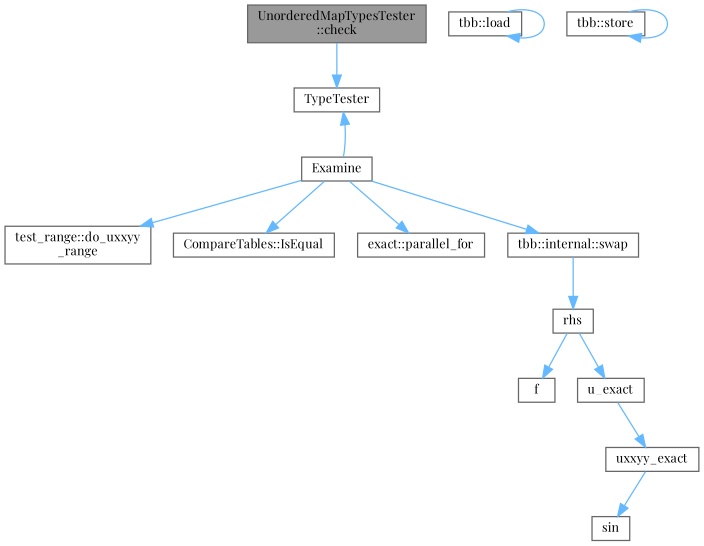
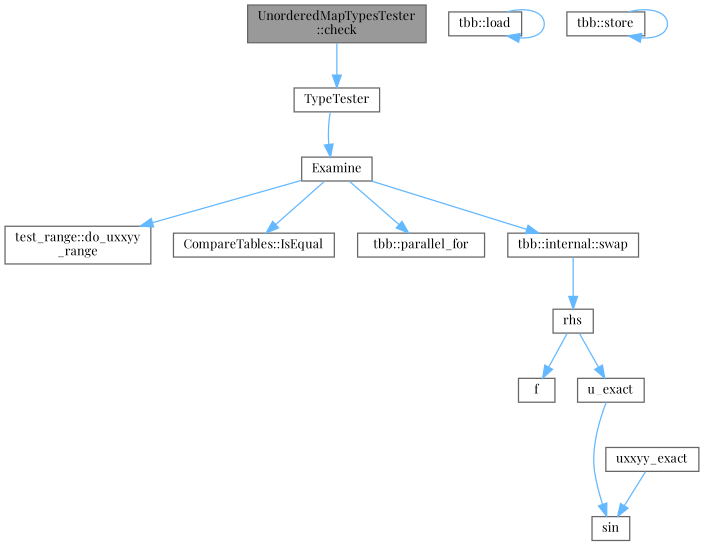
(345, 141) -> (329, 128)
(421, 245) -> (421, 245)
(628, 420) -> (594, 453)
